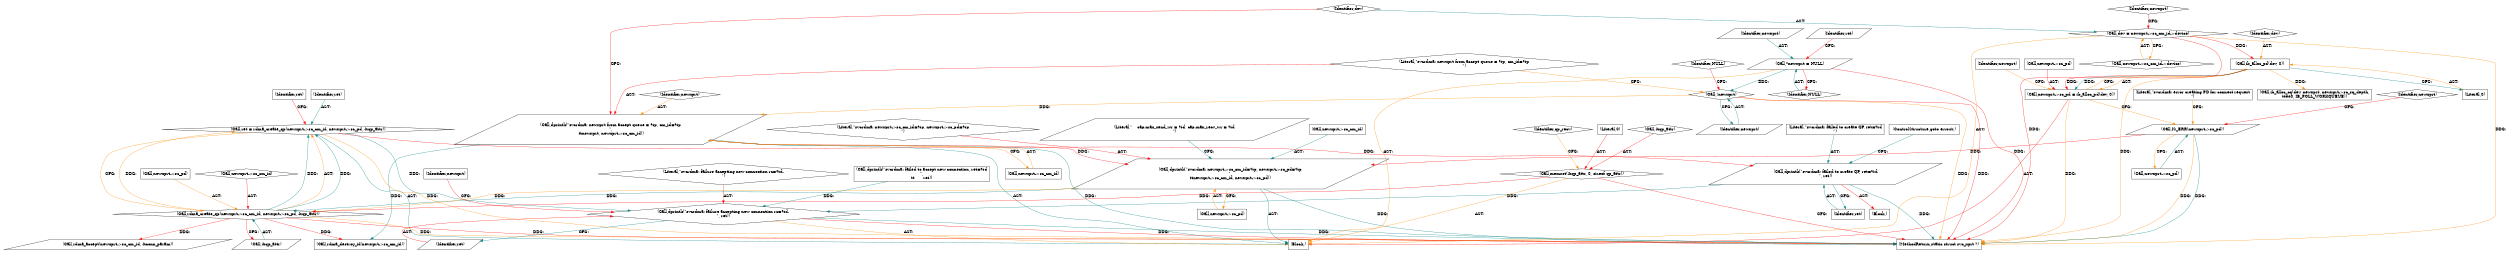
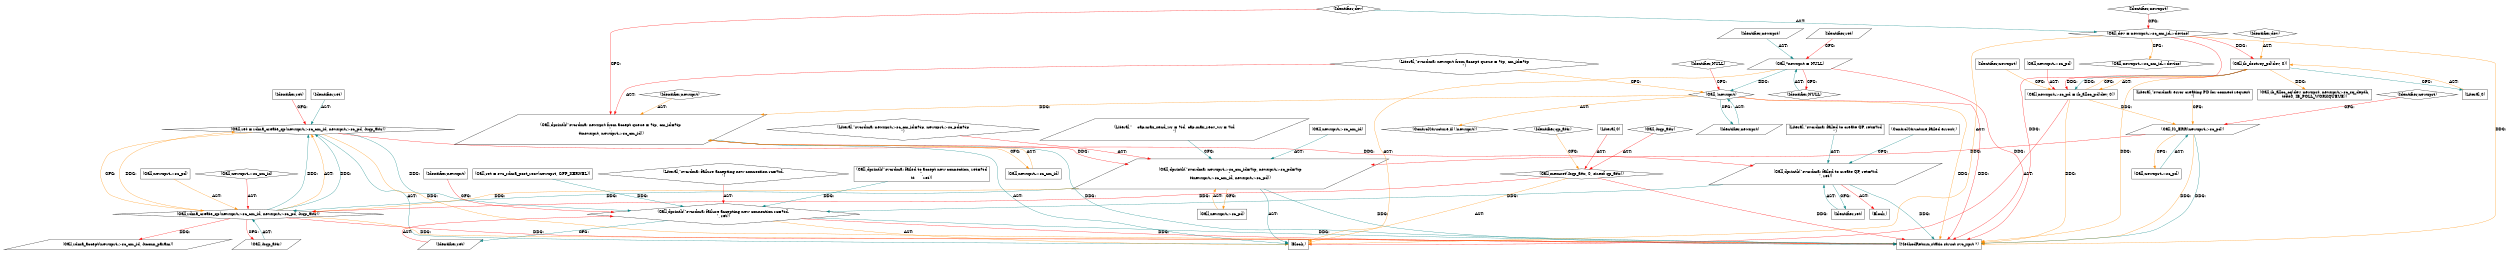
(2140, 50) -> none
(2260, 64) -> (2260, 64)
(2127, 107) -> (2127, 107)
none -> (1445, 129)
(1553, 129) -> (1553, 129)
(1924, 129) -> (1924, 129)
none -> (533, 174)
(1823, 214) -> (1823, 214)
(360, 245) -> none
